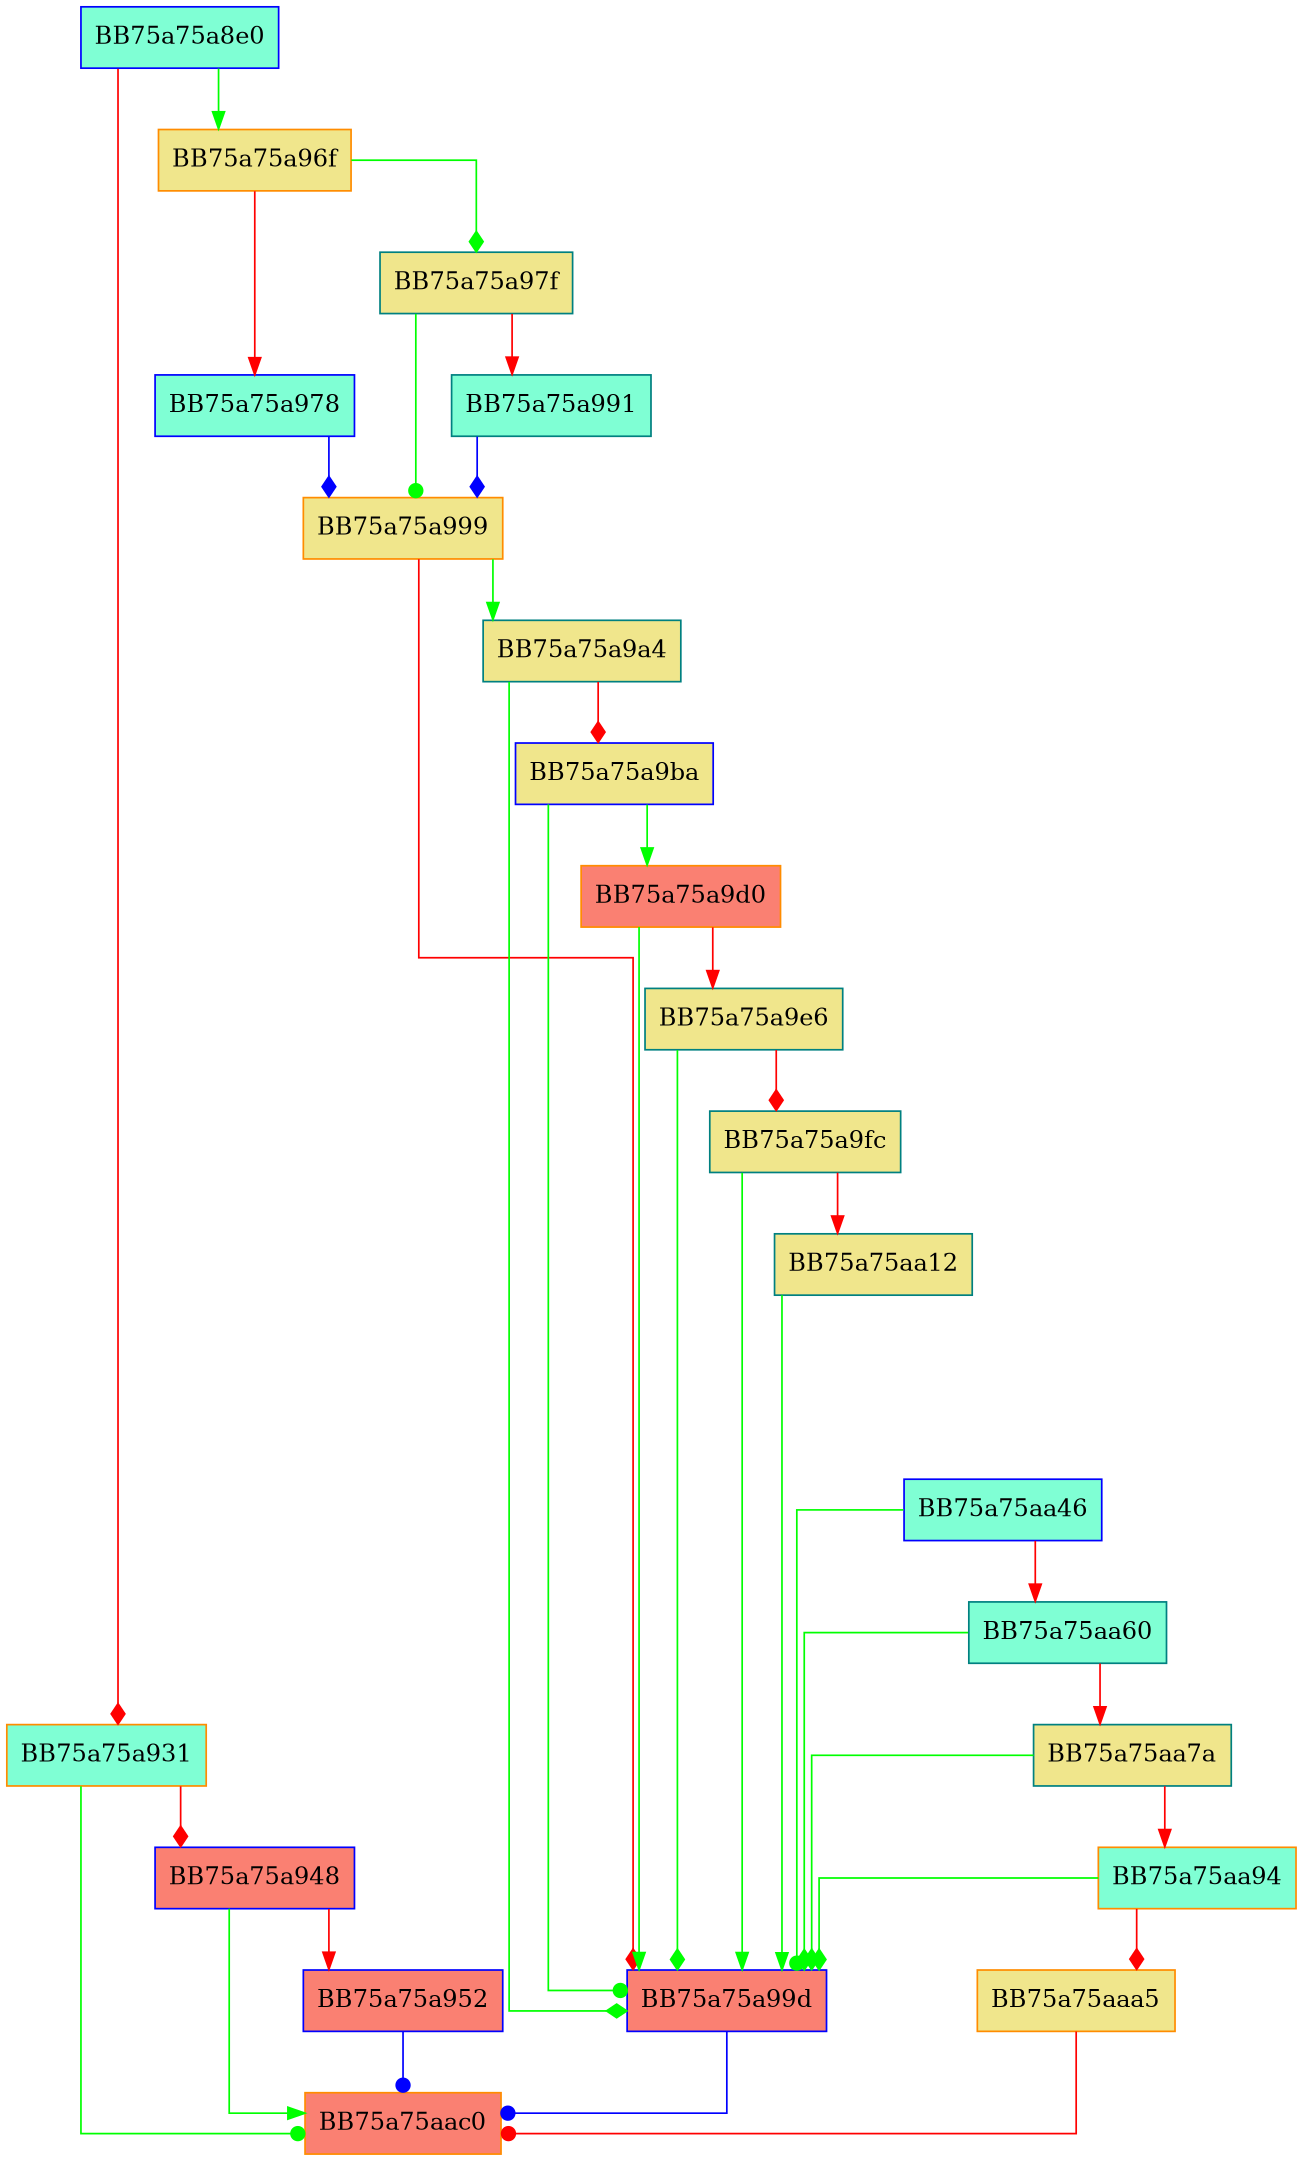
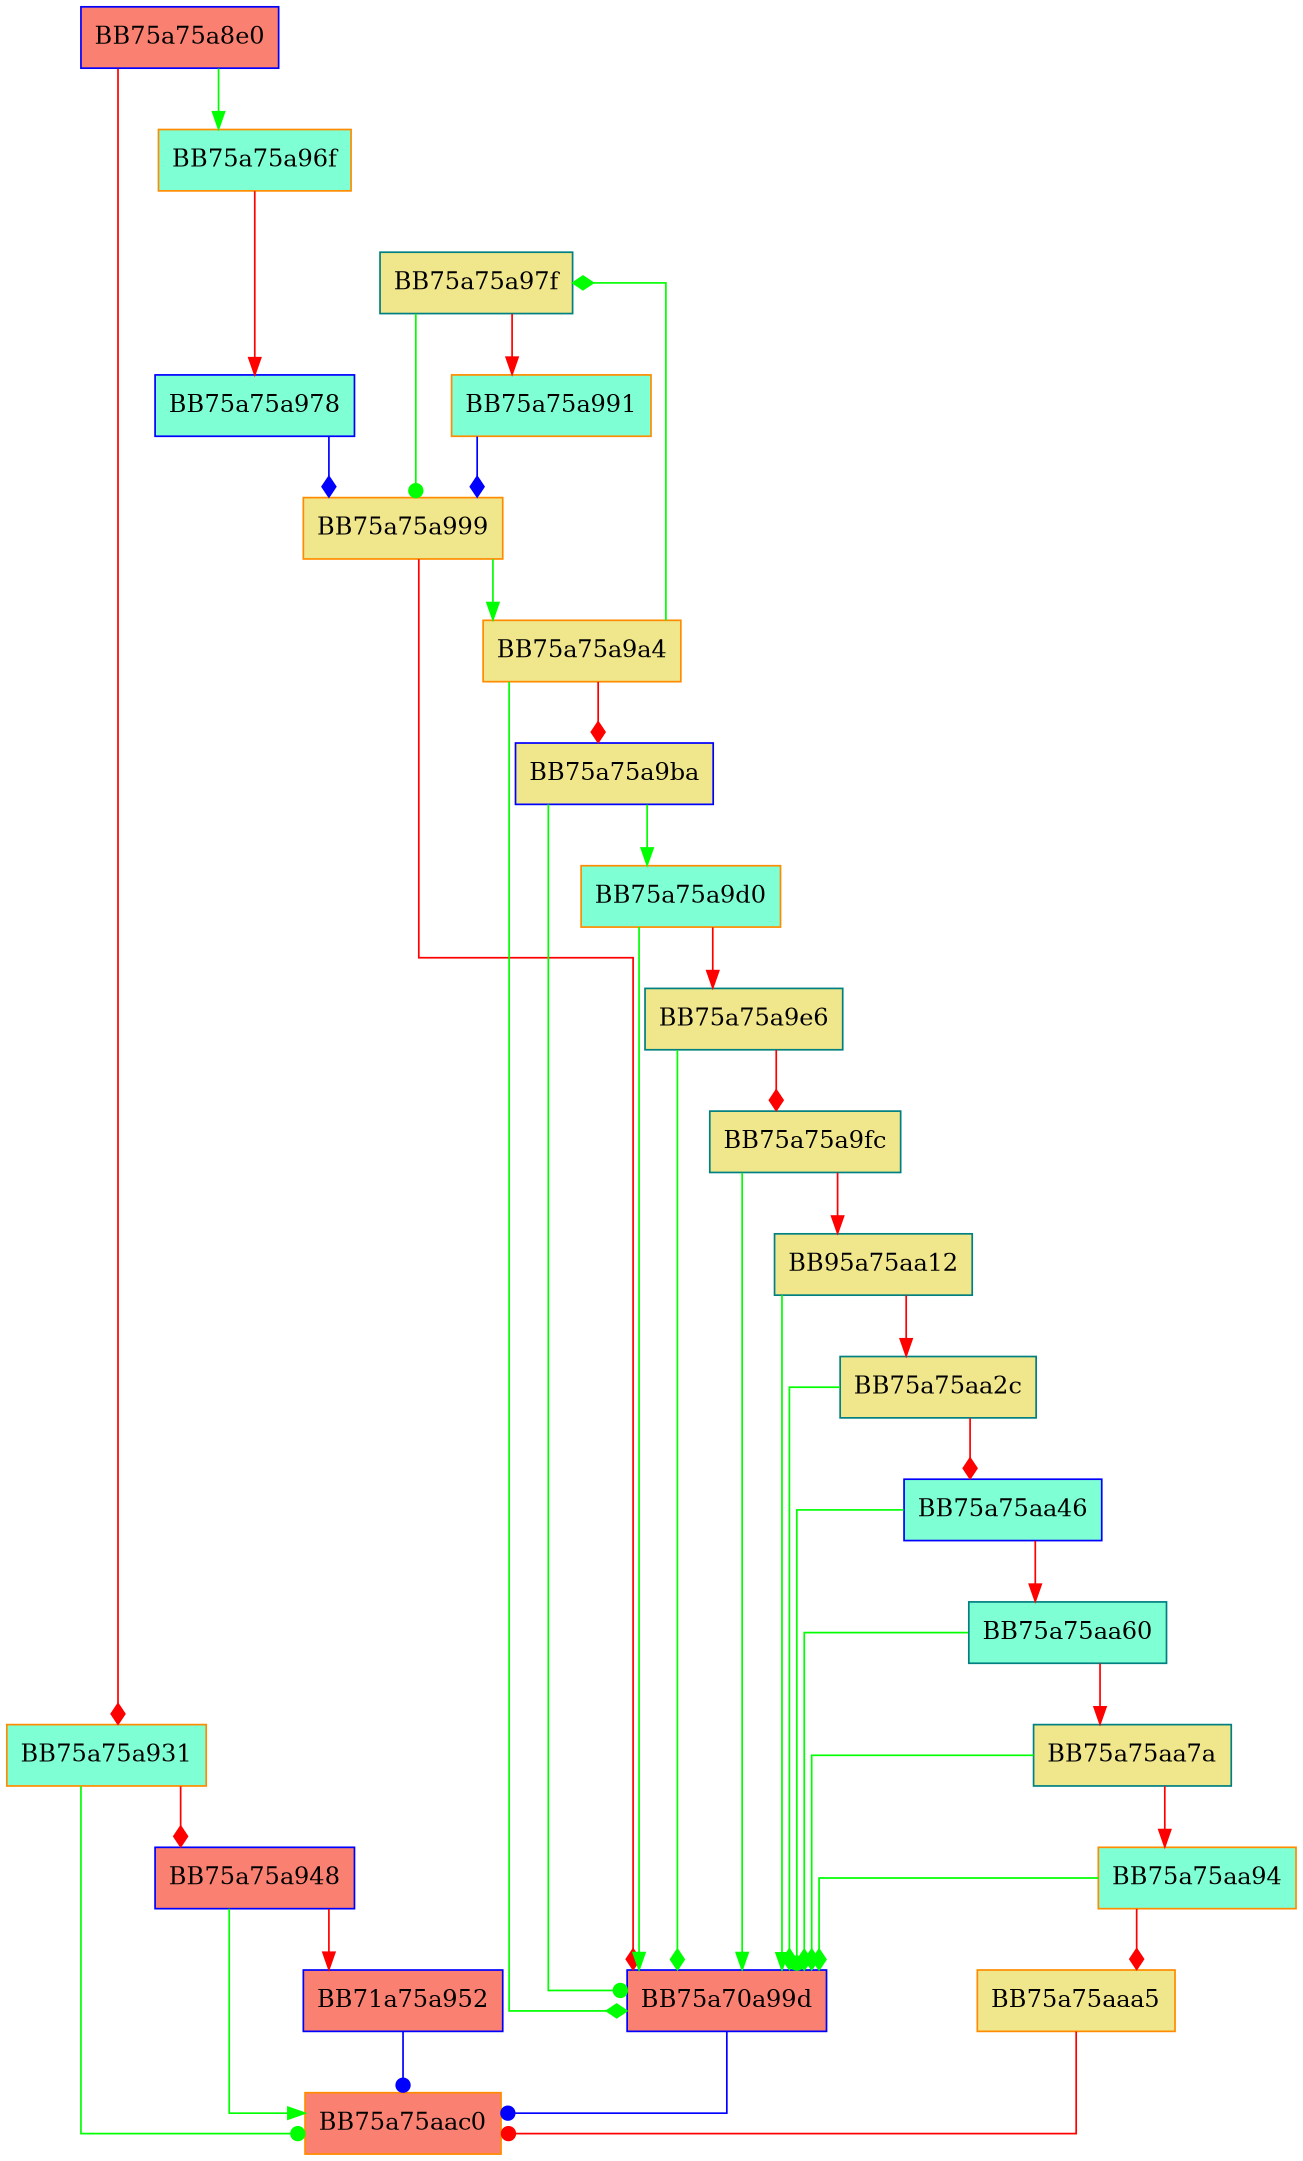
(180, 37) -> (180, 37)
(255, 160) -> (255, 160)
(449, 160) -> (666, 415)
(551, 406) -> (551, 406)
(582, 651) -> (582, 651)
(681, 896) -> (681, 896)
(873, 1264) -> (873, 1264)
none -> (938, 1387)
(403, 2001) -> (403, 2001)
(727, 2001) -> (727, 2001)
